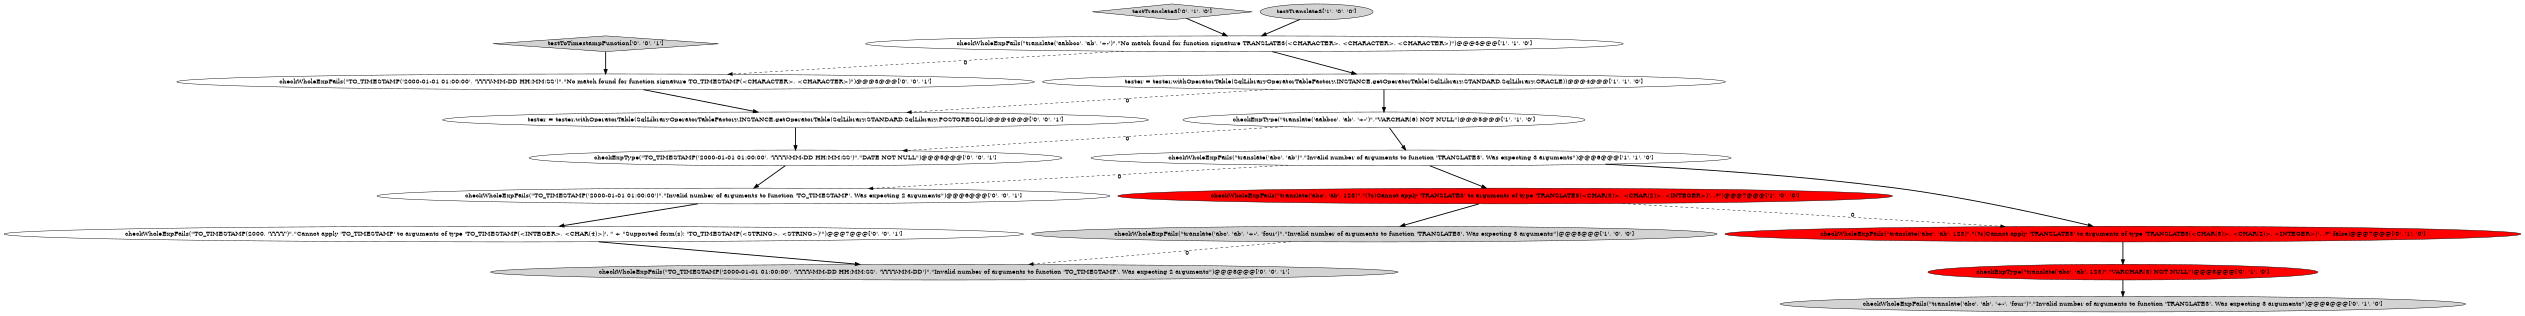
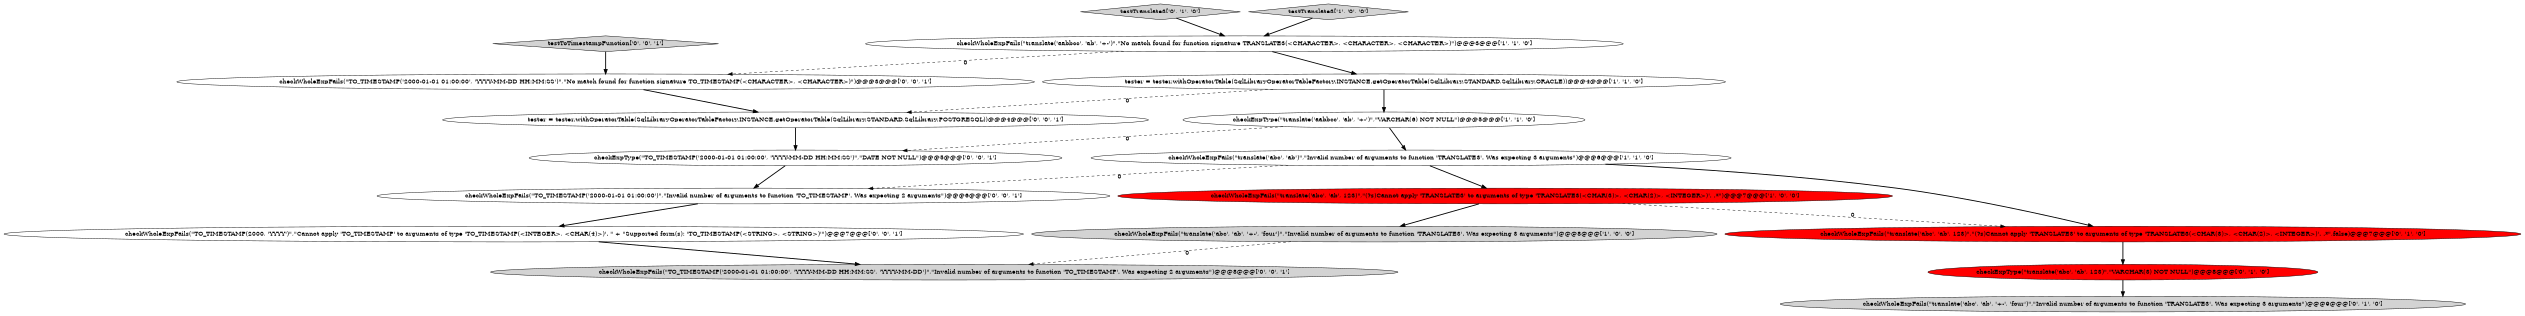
(1317, 12) -> (1328, 12)
